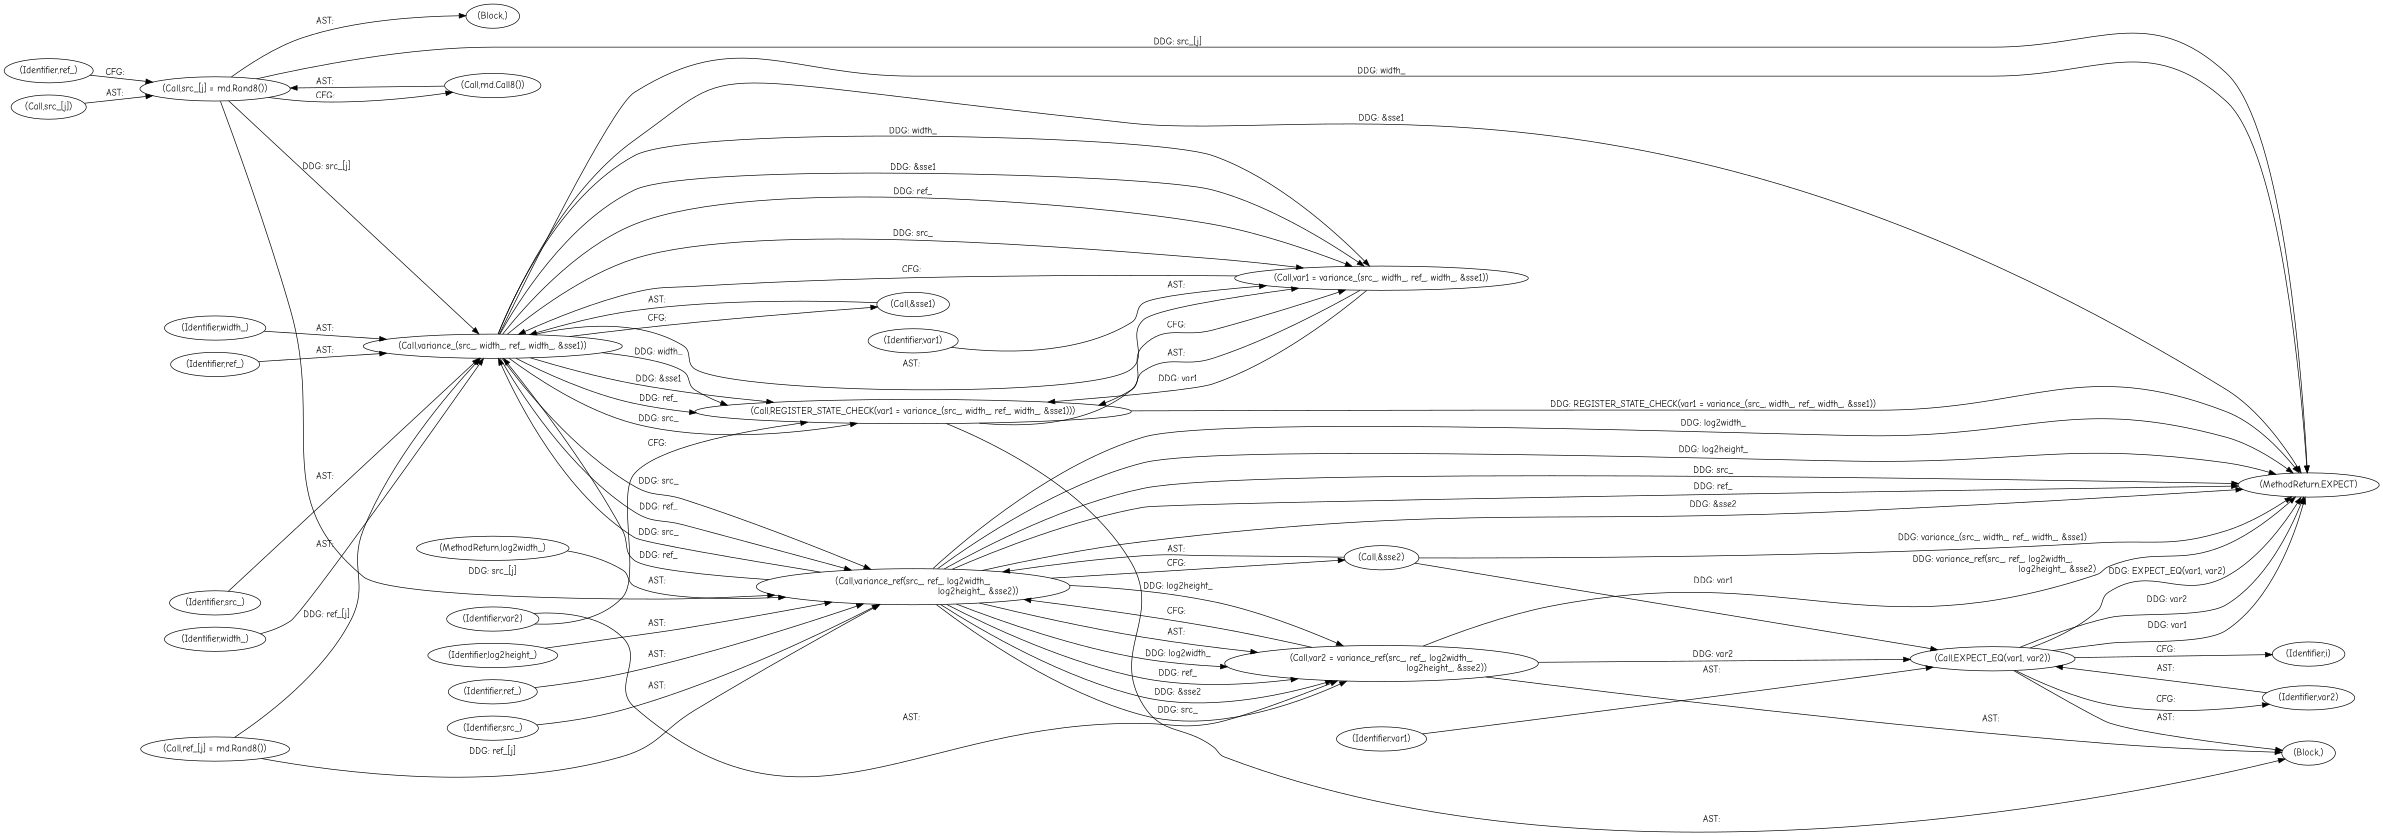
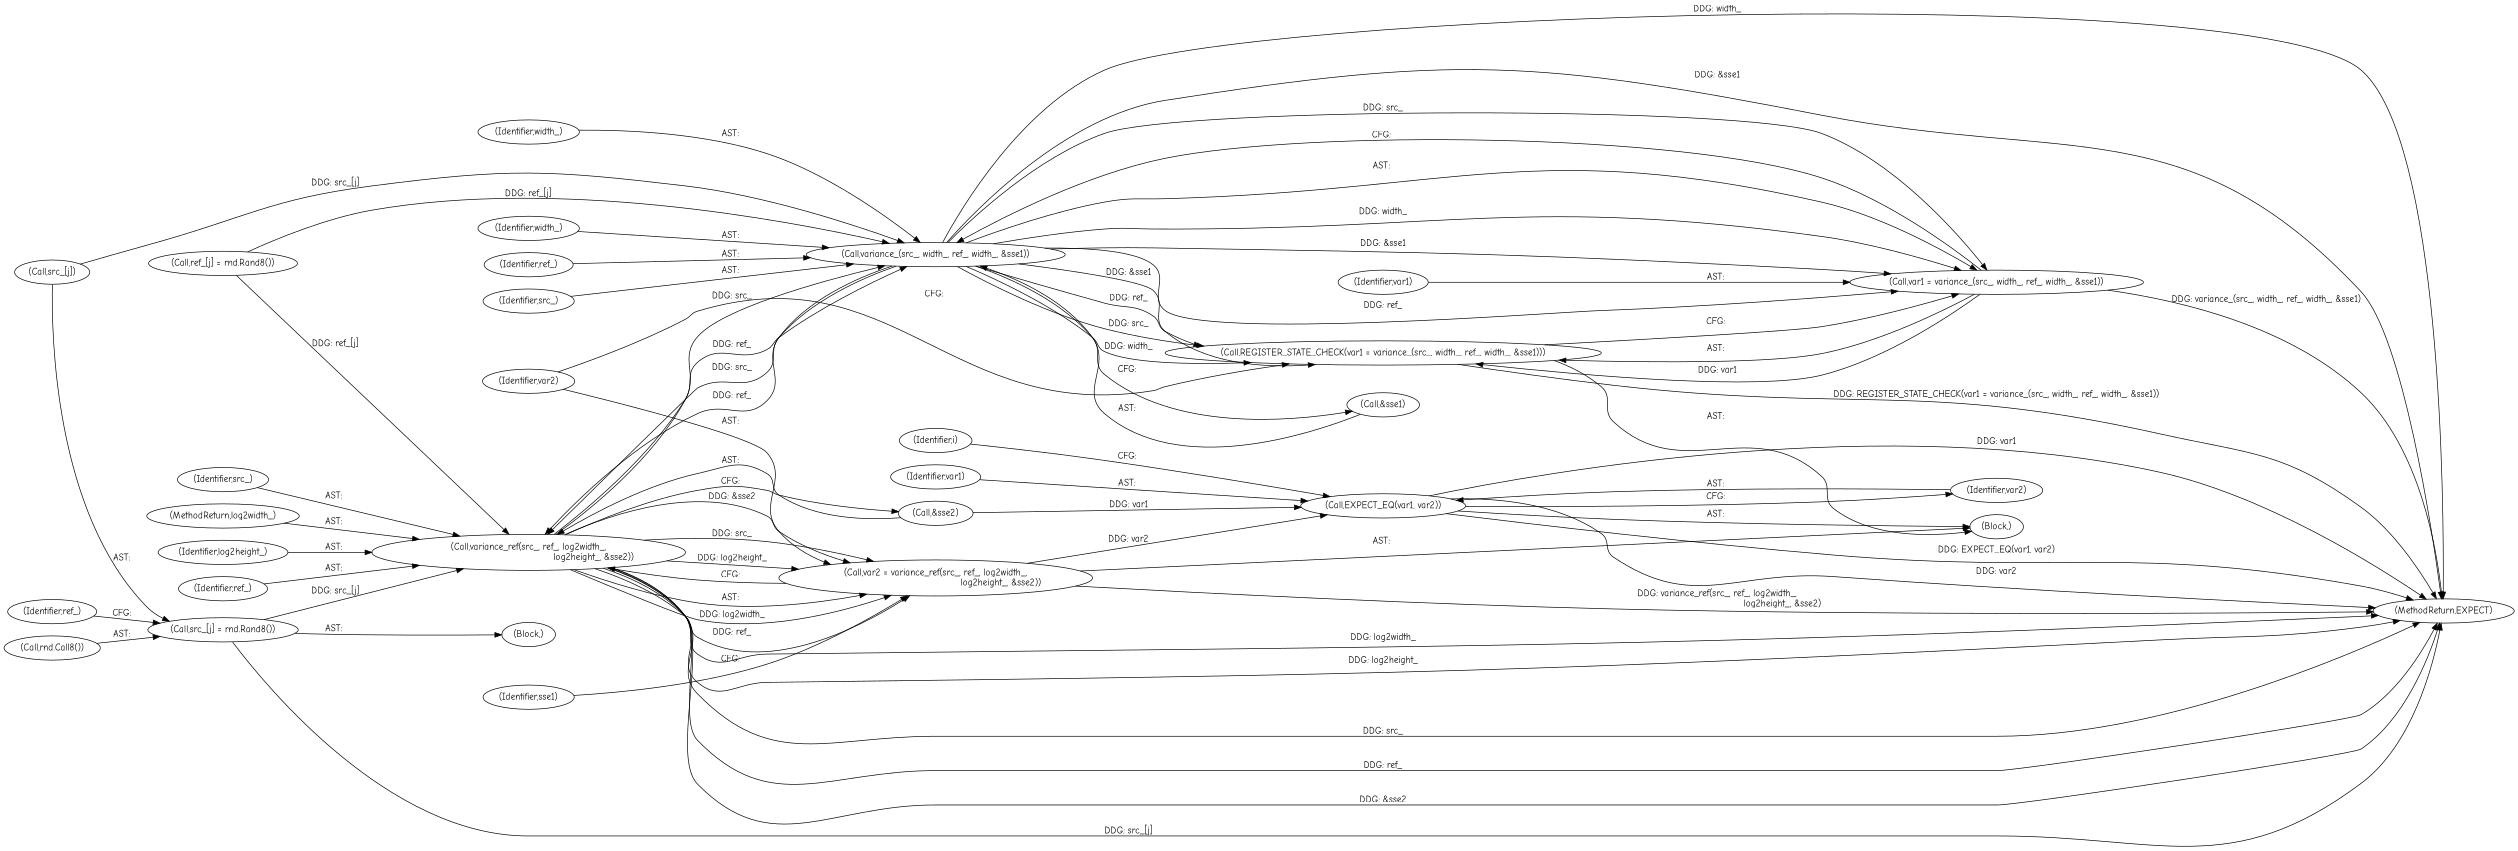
(357, 102) -> none
(351, 215) -> (487, 174)
(1857, 553) -> (2338, 374)
(2170, 656) -> (1147, 467)
none -> (529, 697)
